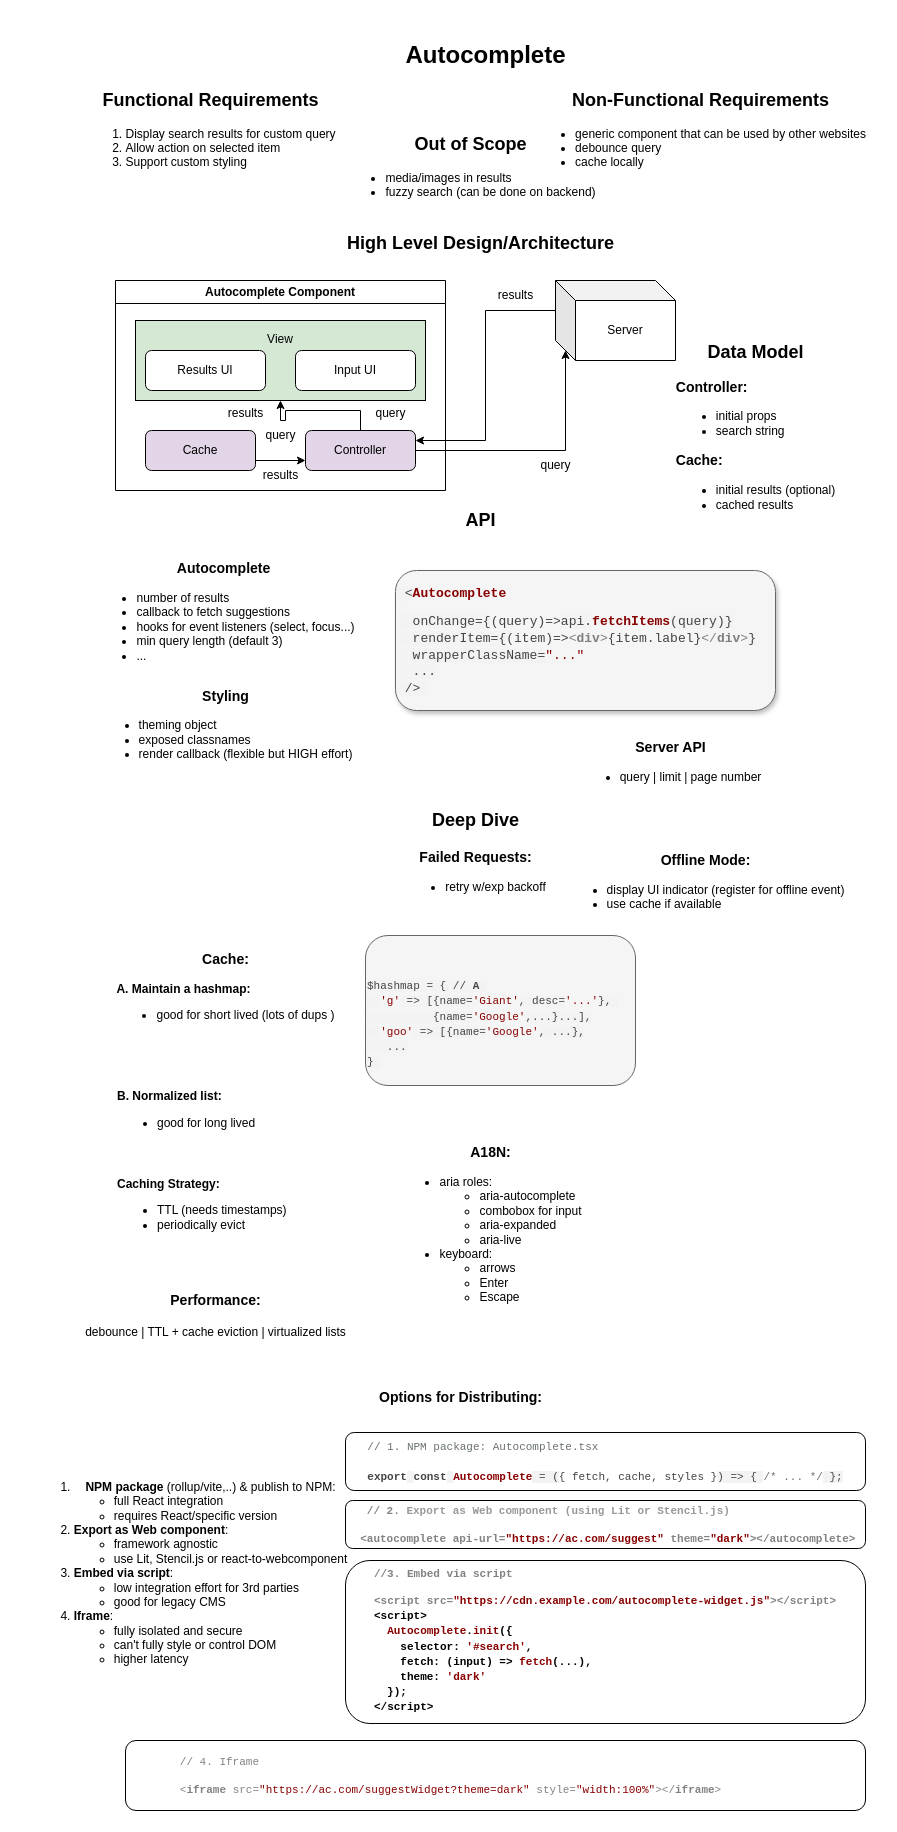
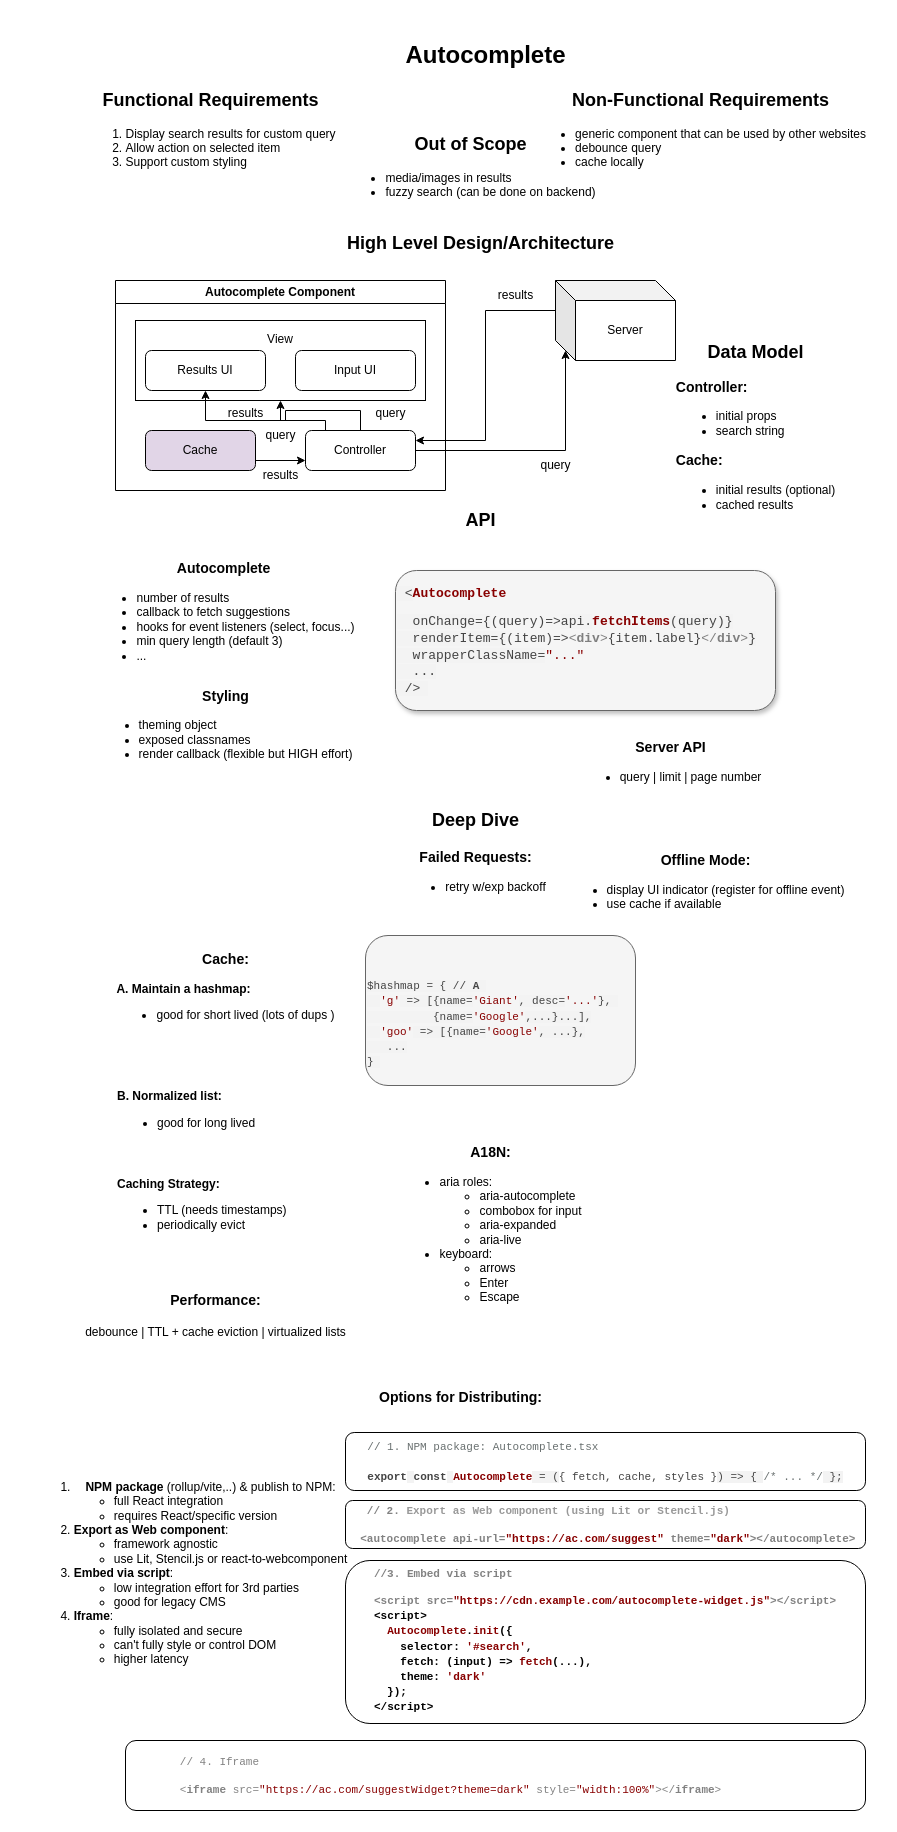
(281, 361) -> (281, 361)
none -> (231, 421)
(361, 451) -> (361, 451)
